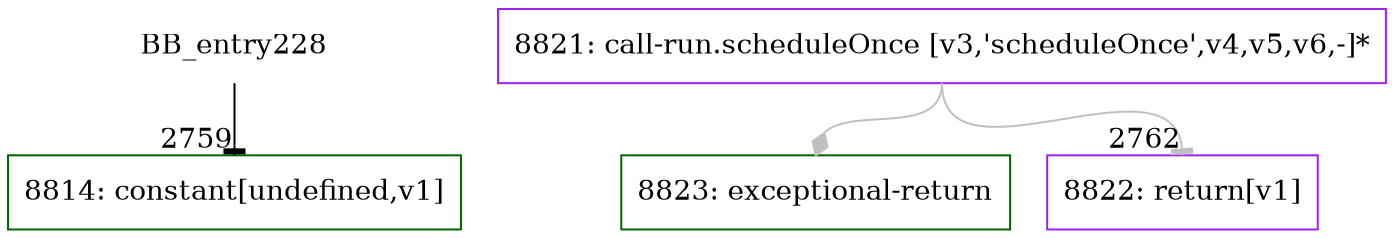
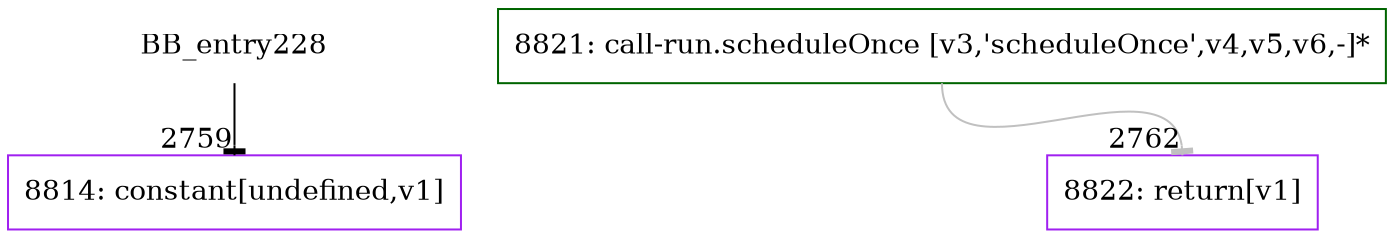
(942, 46) -> (942, 46)
(234, 192) -> (234, 192)
(816, 192) -> none
